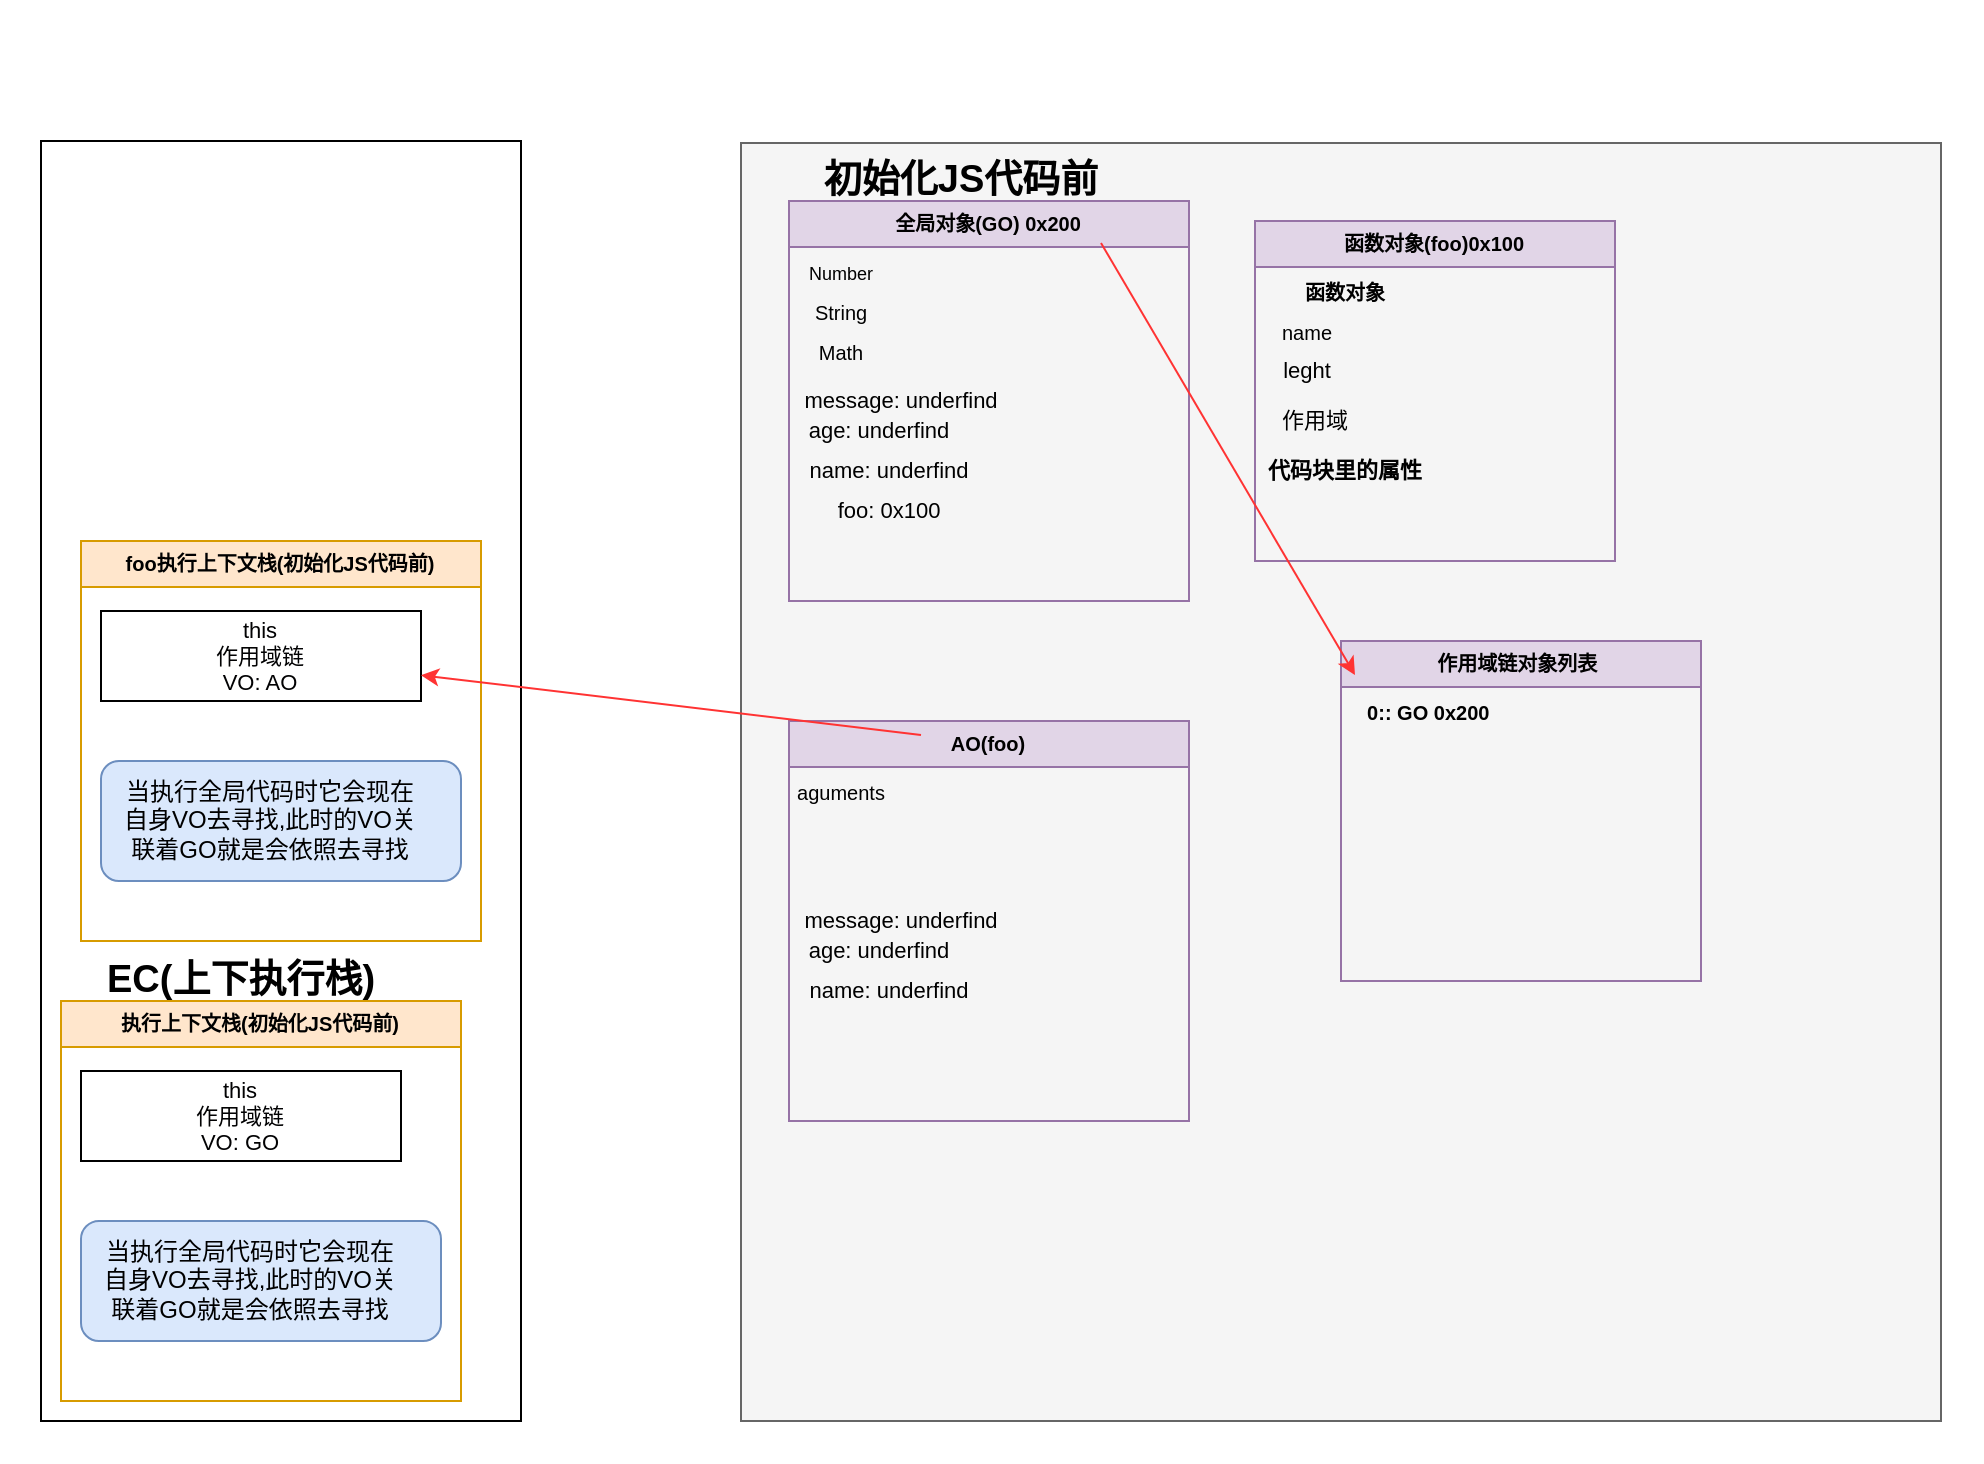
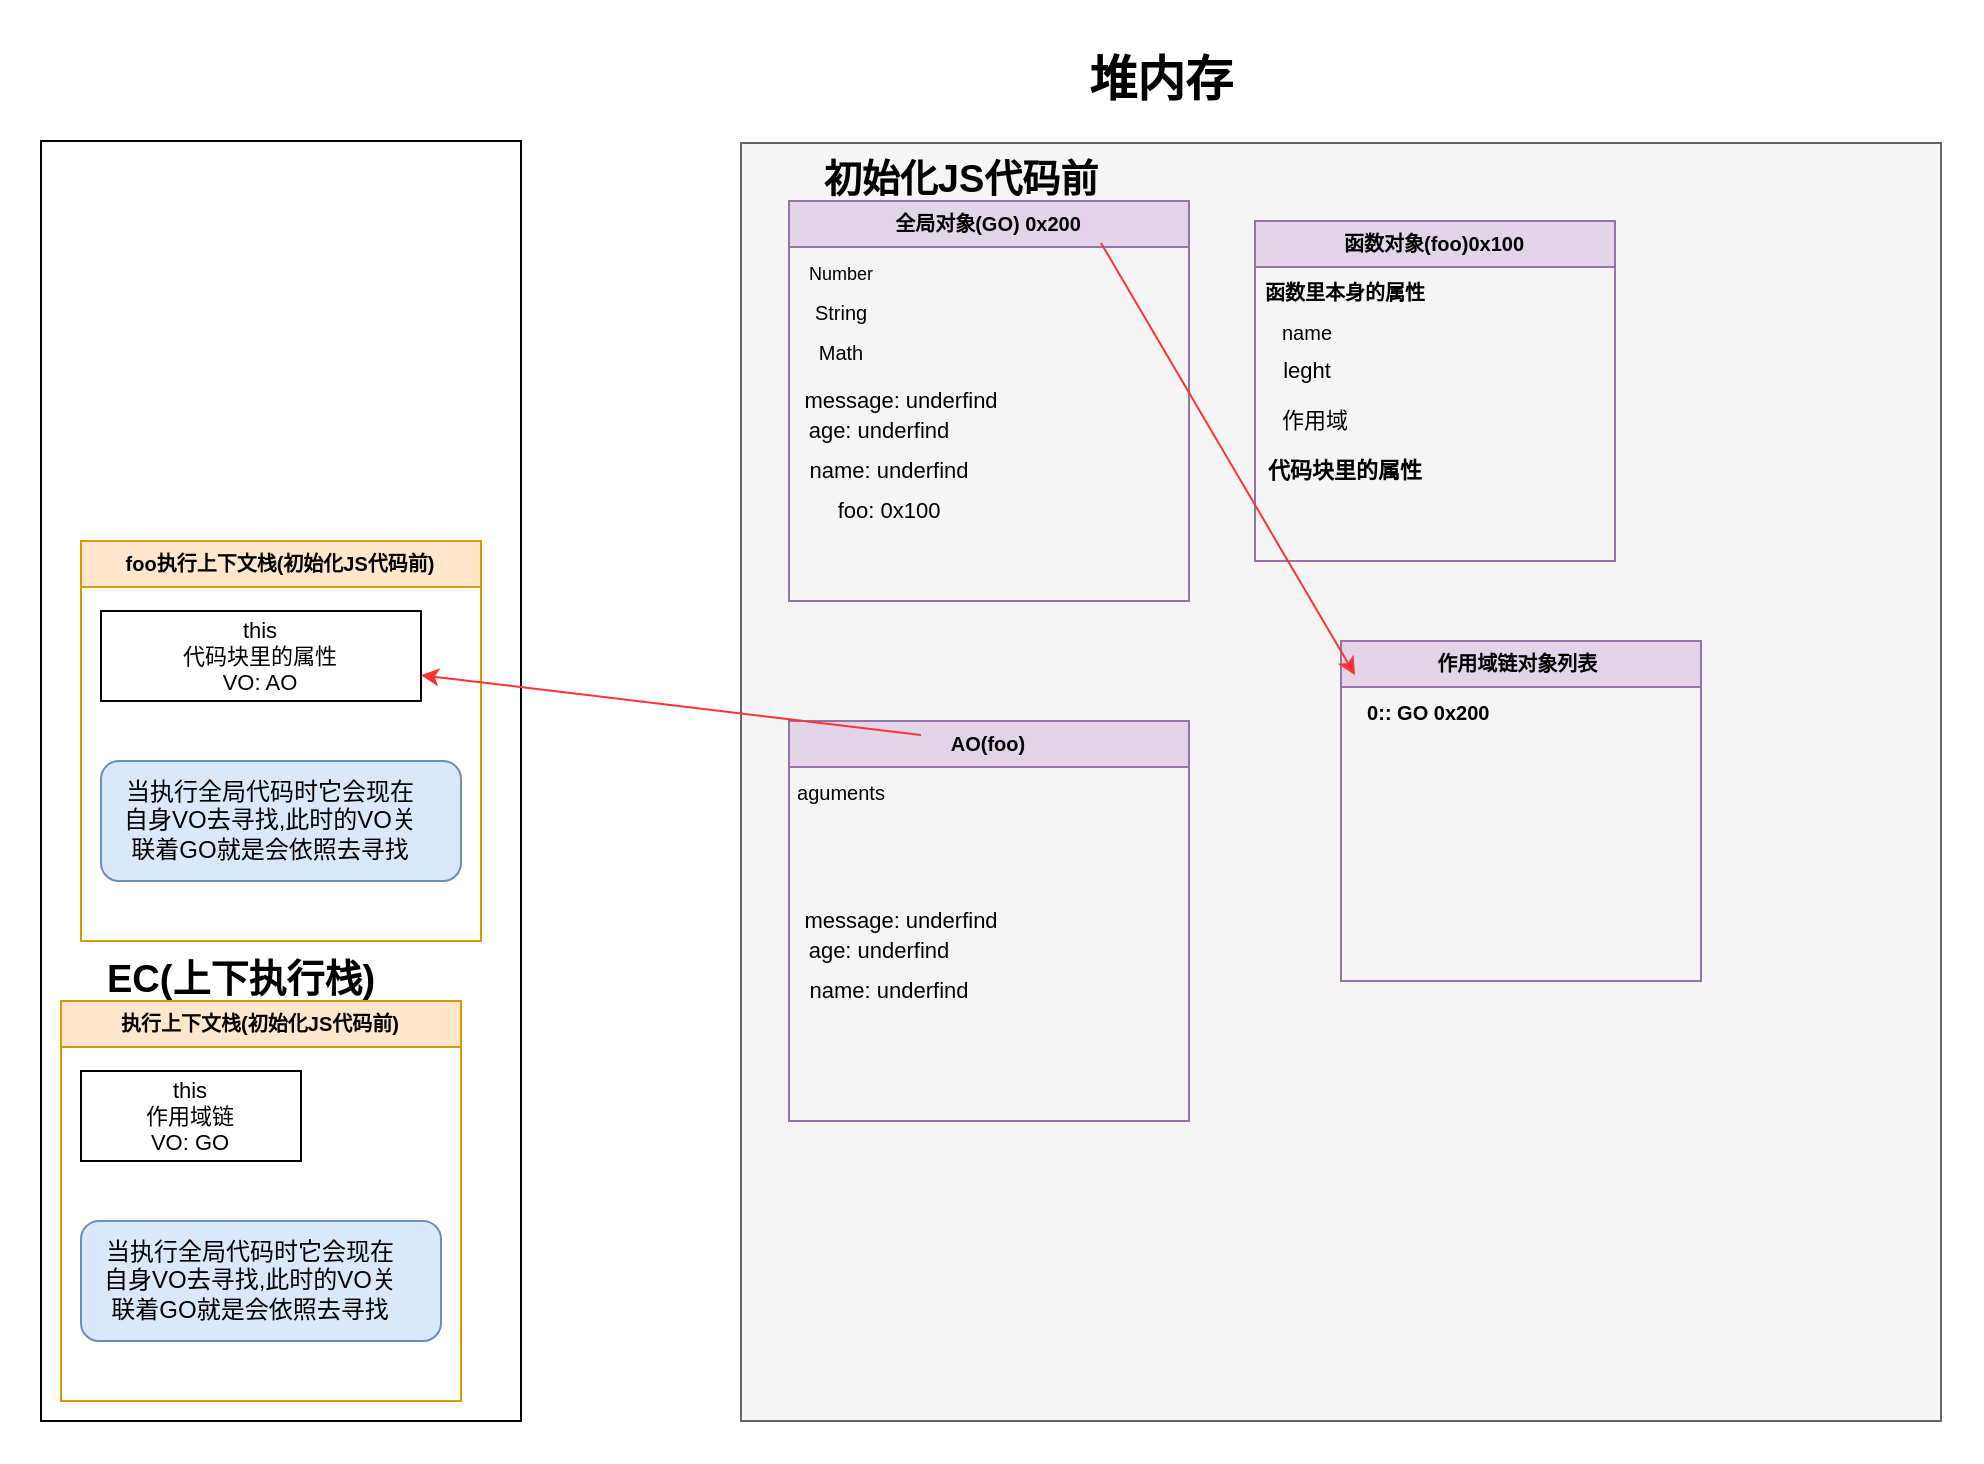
none -> (1161, 81)
(1346, 291) -> (1346, 291)
(261, 657) -> (261, 657)
(241, 1116) -> (191, 1116)
